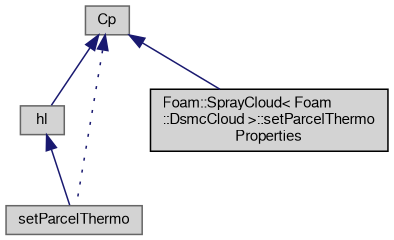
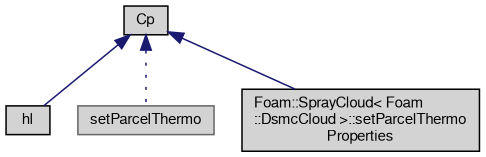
(107, 20) -> (146, 20)
(42, 120) -> (28, 120)
(61, 177) -> none
